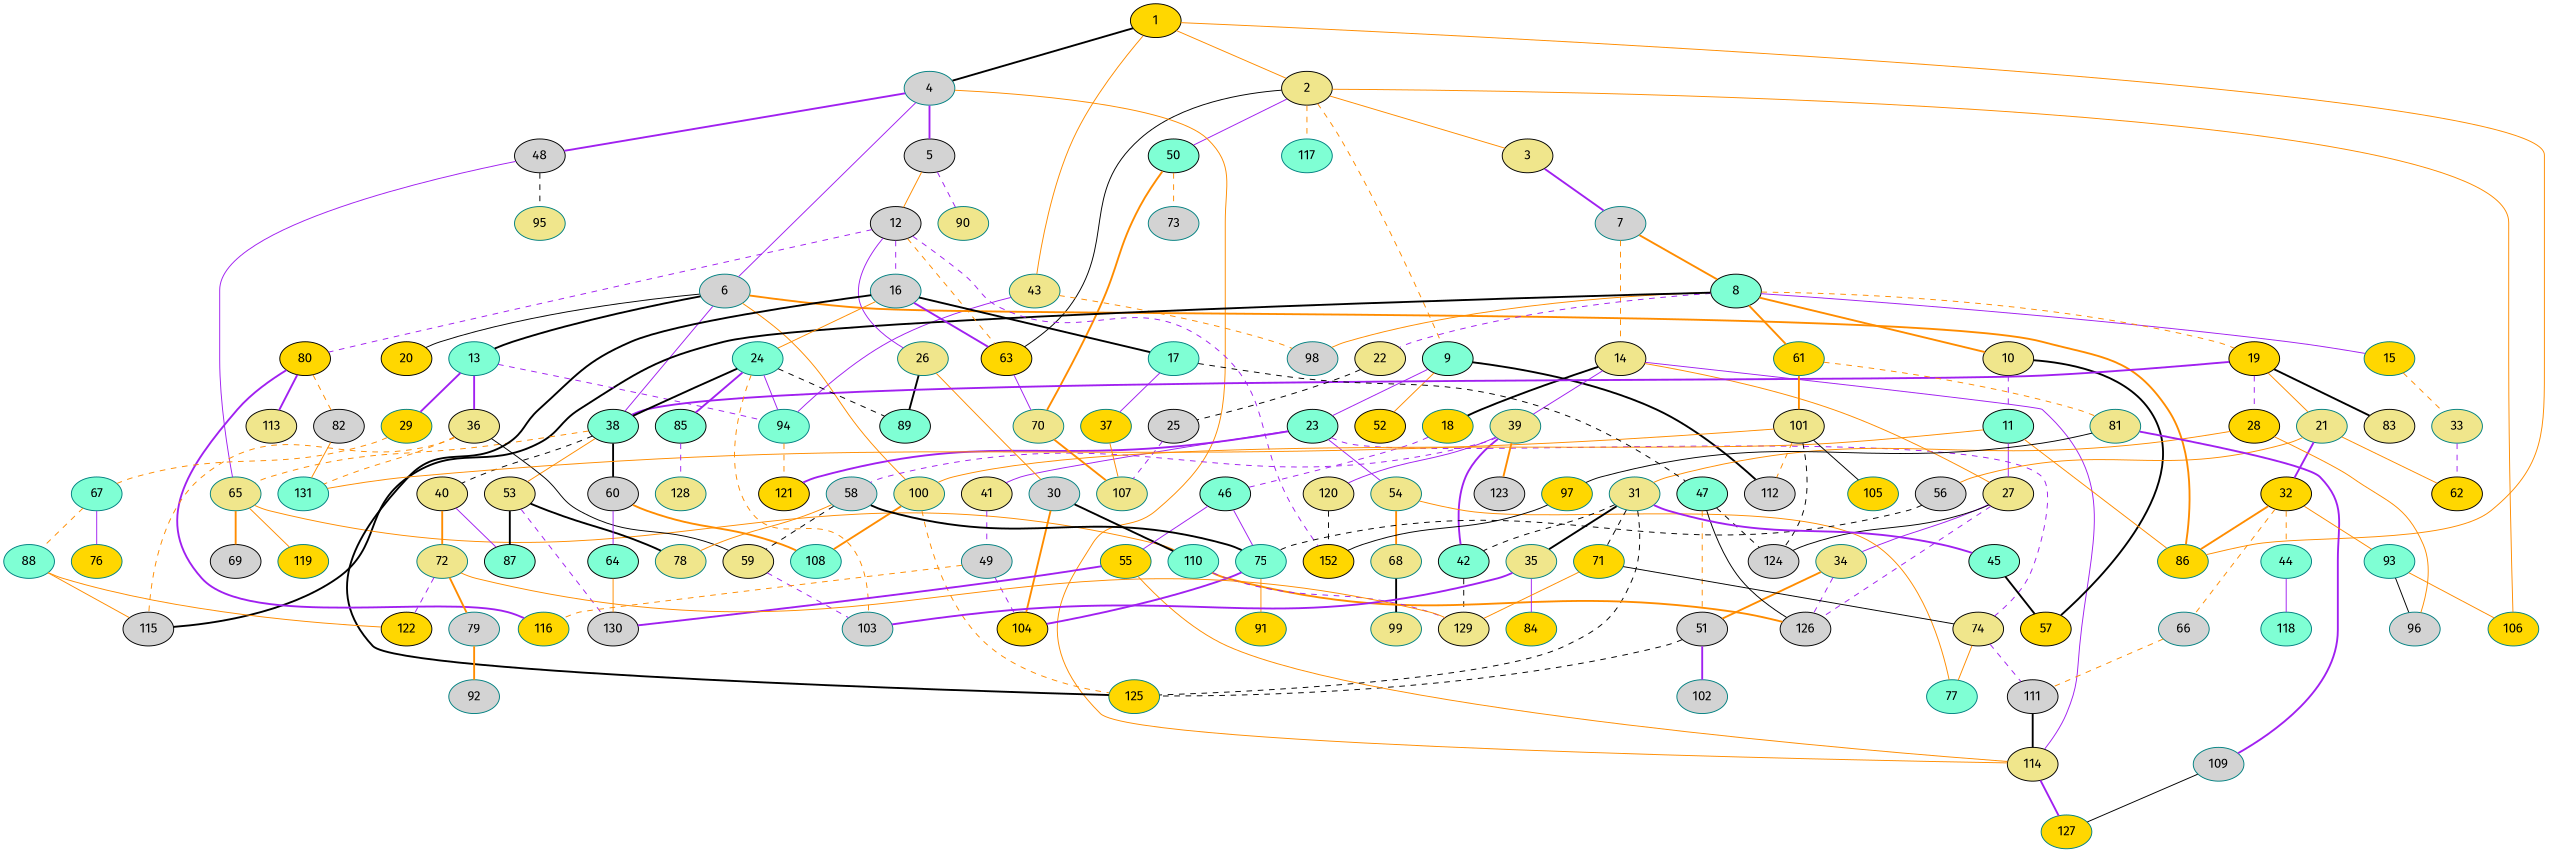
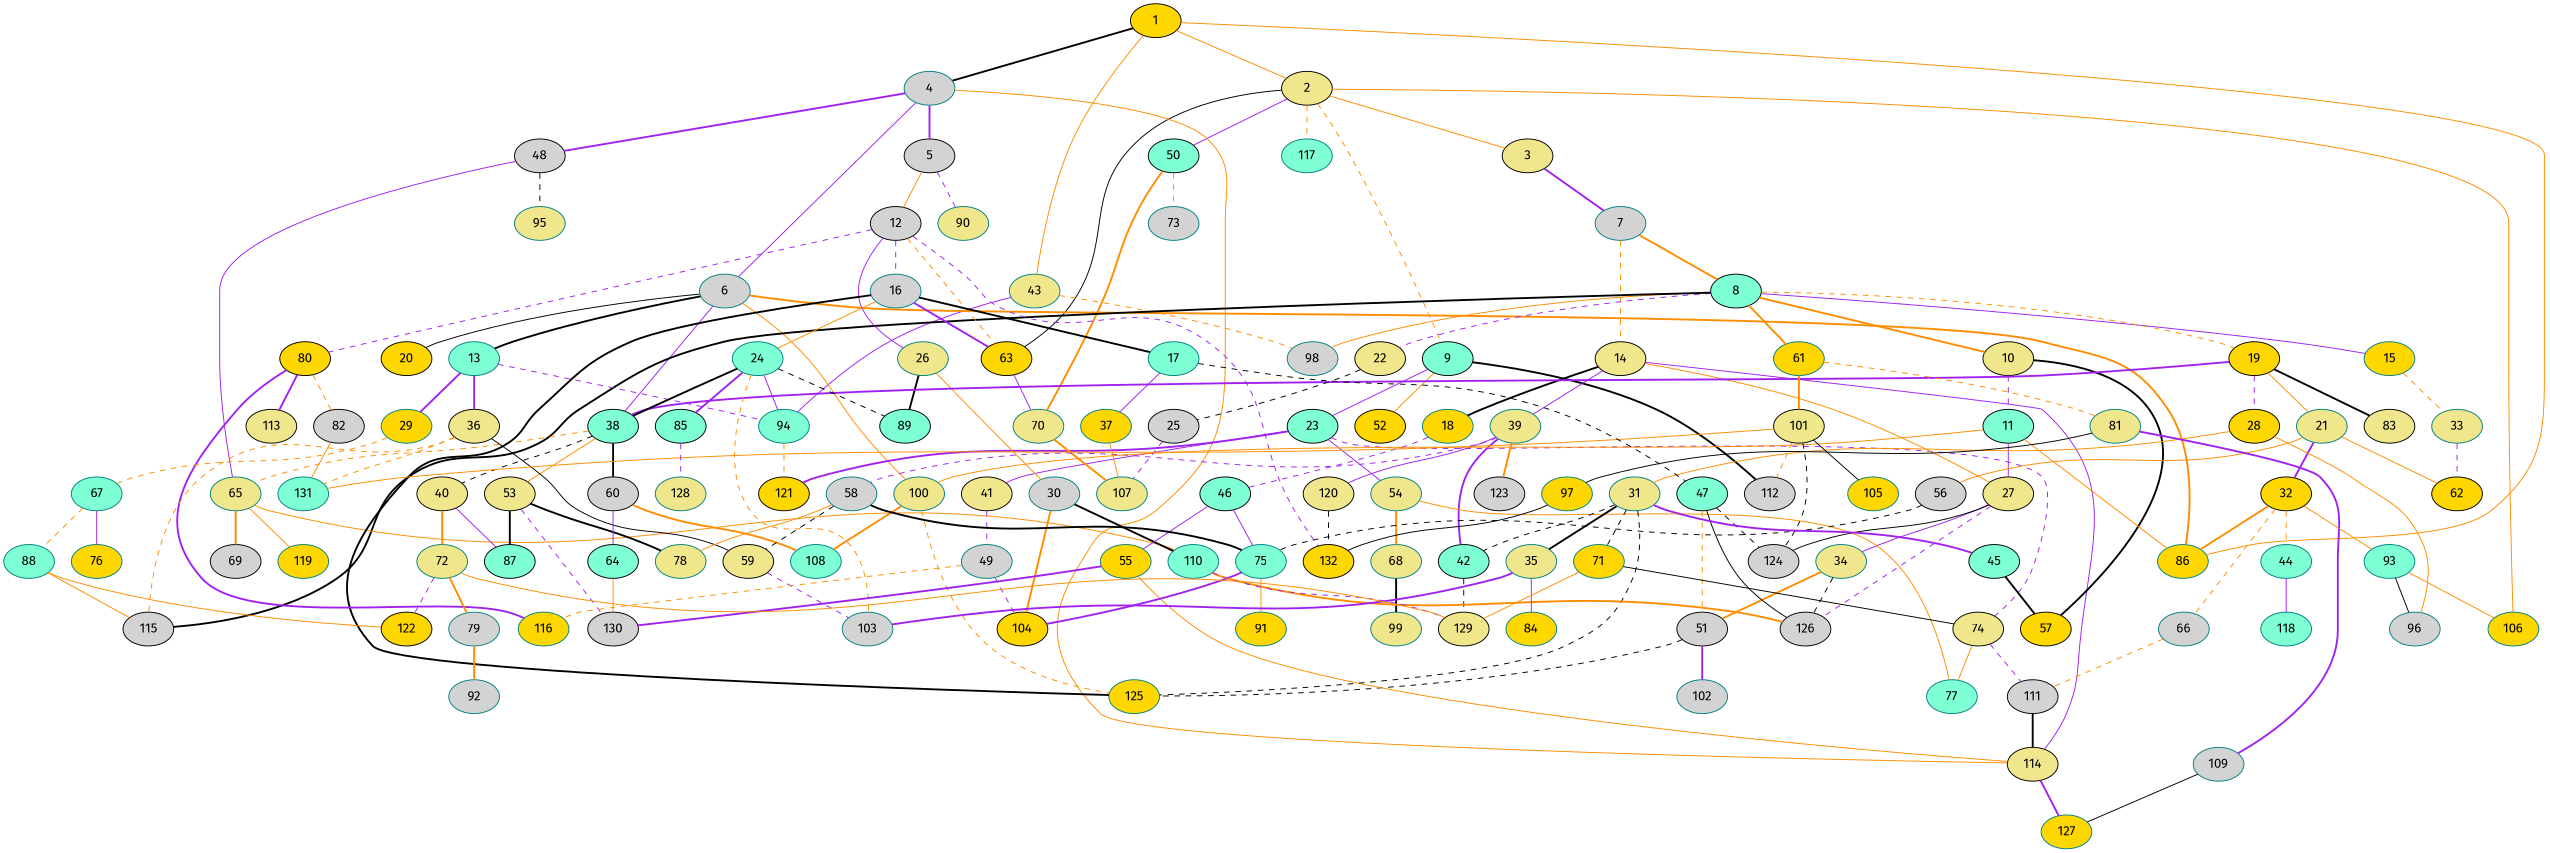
(1329, 561) -> (1329, 561)
(1823, 595) -> (1823, 595)
